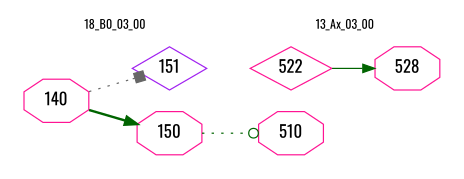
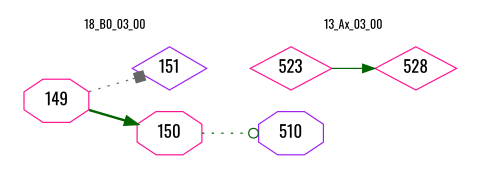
(291, 68) -> (291, 68)
(407, 68) -> (416, 68)
(56, 101) -> (56, 101)
(291, 133) -> (291, 133)
